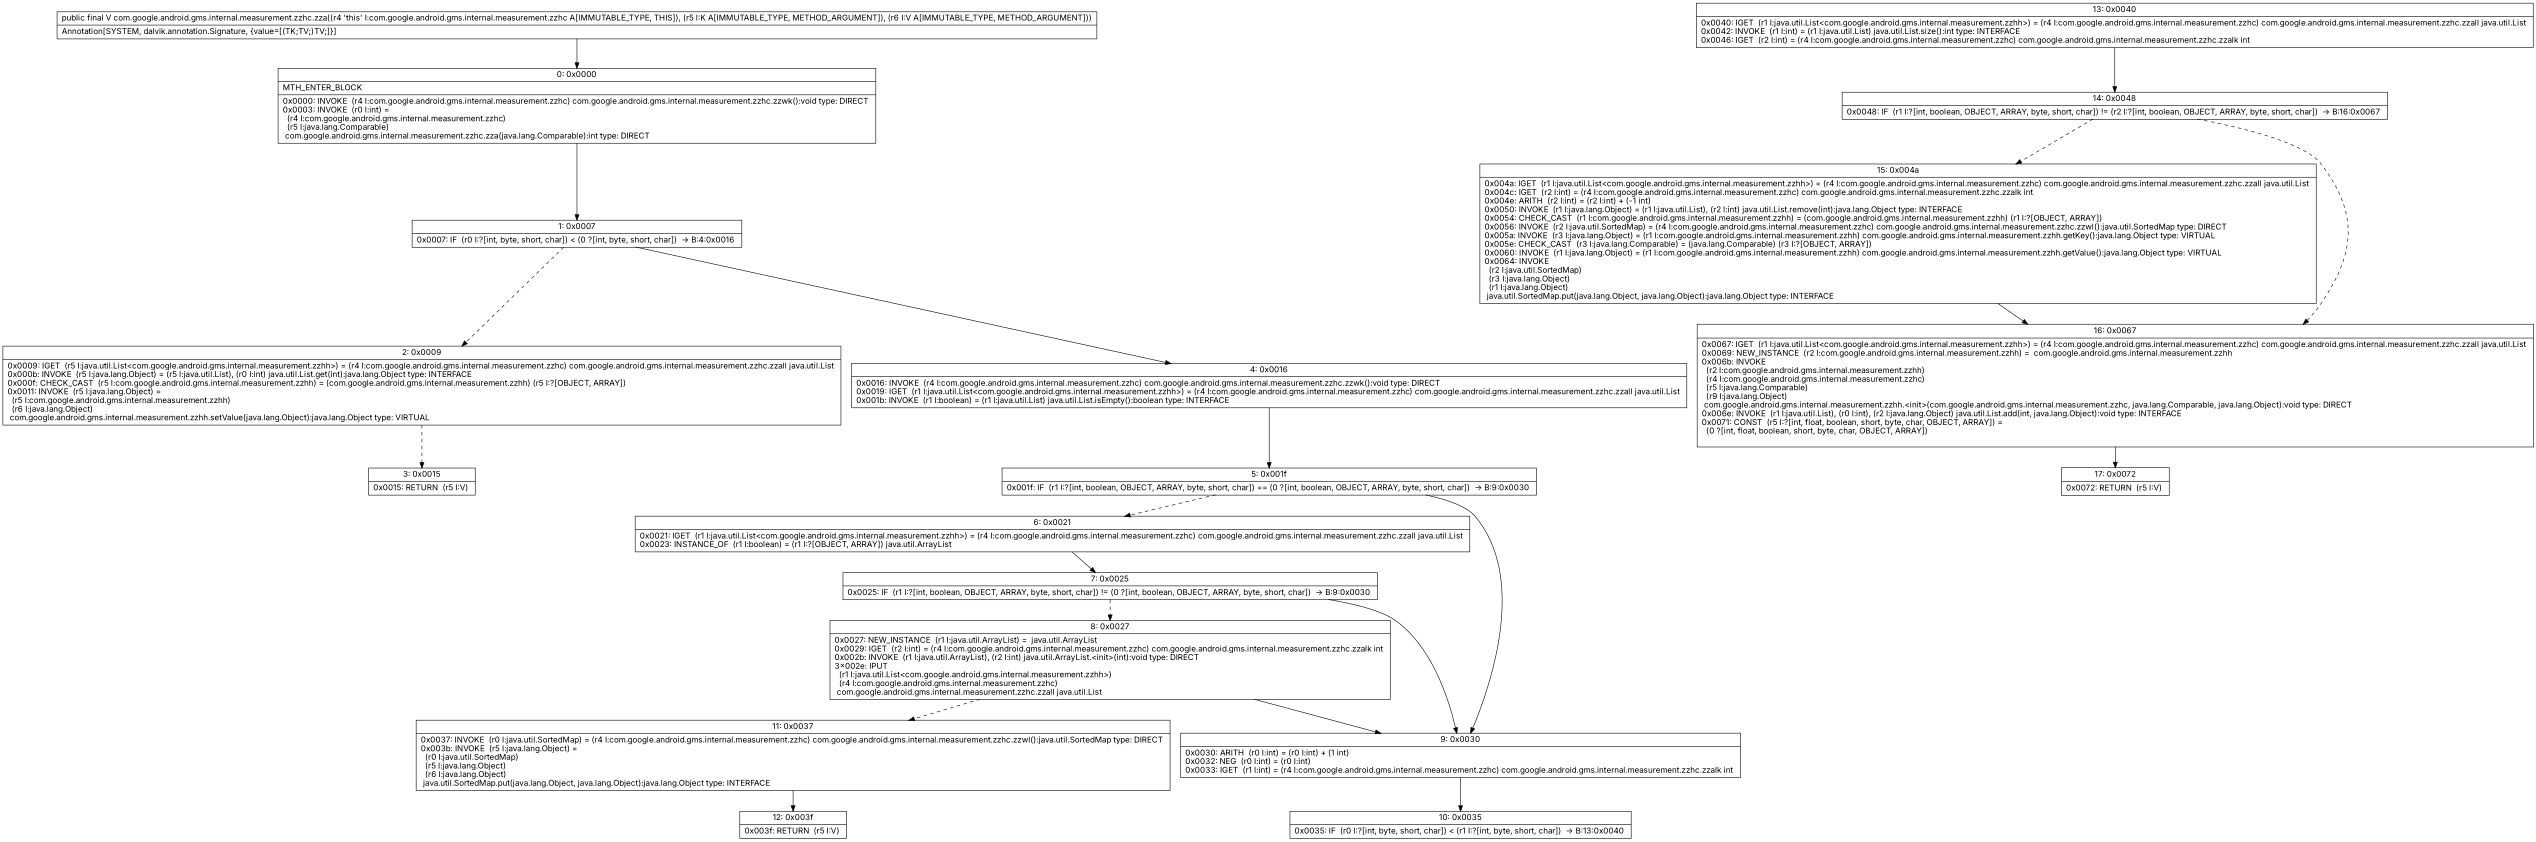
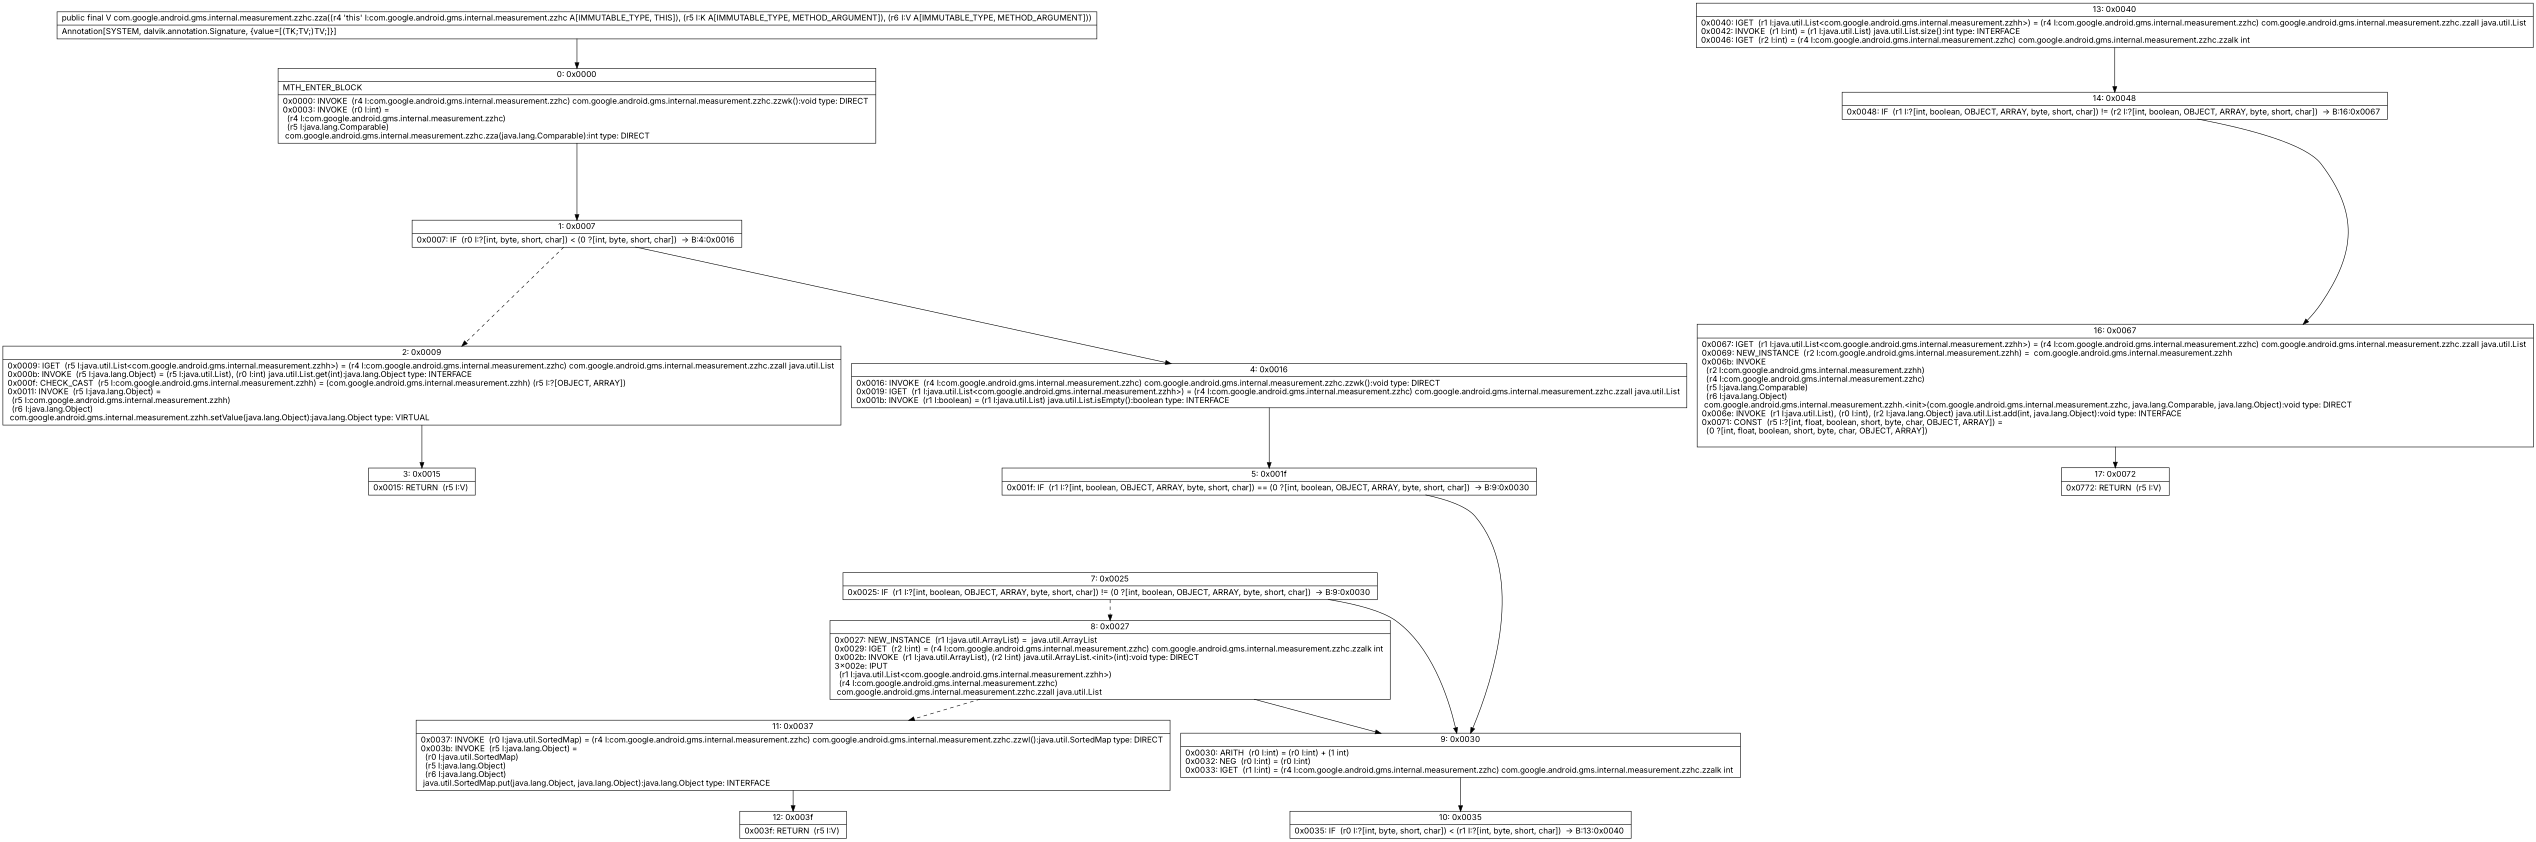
(2332, 181) -> (2332, 181)
(1898, 234) -> none
(1745, 397) -> (1745, 397)
(422, 444) -> (422, 444)
(2115, 488) -> (2115, 488)
(1052, 534) -> none
